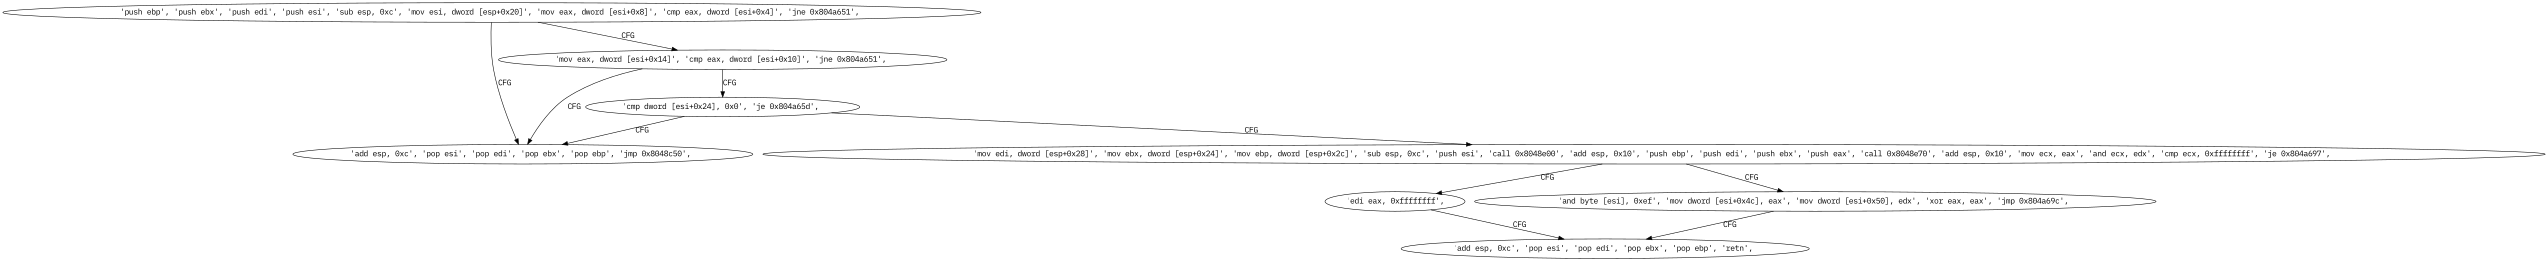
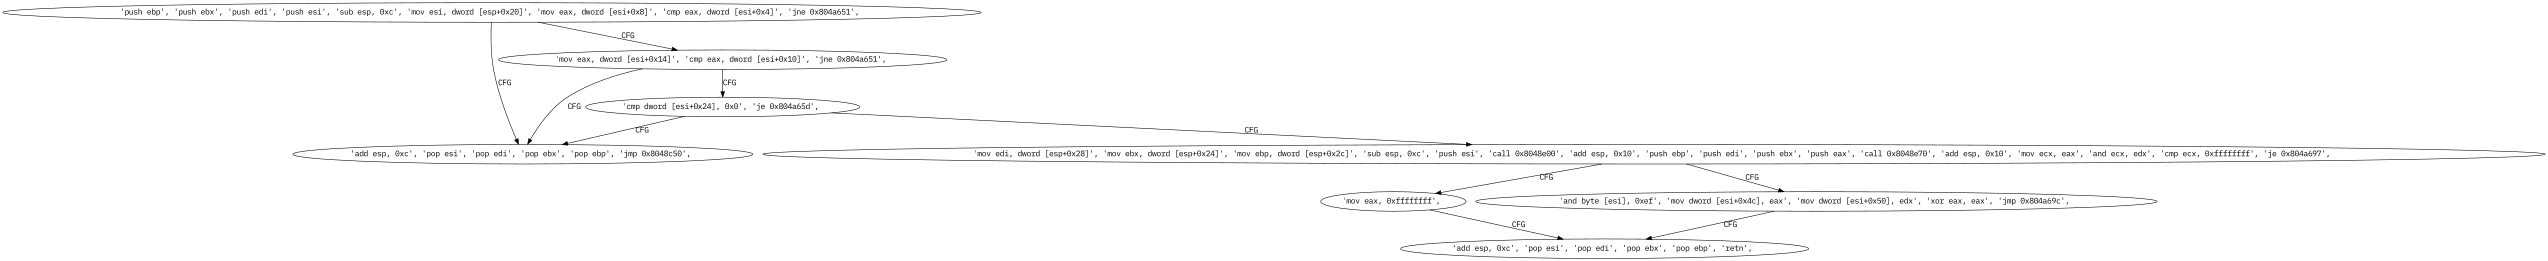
(1395, 201) -> (1393, 201)
